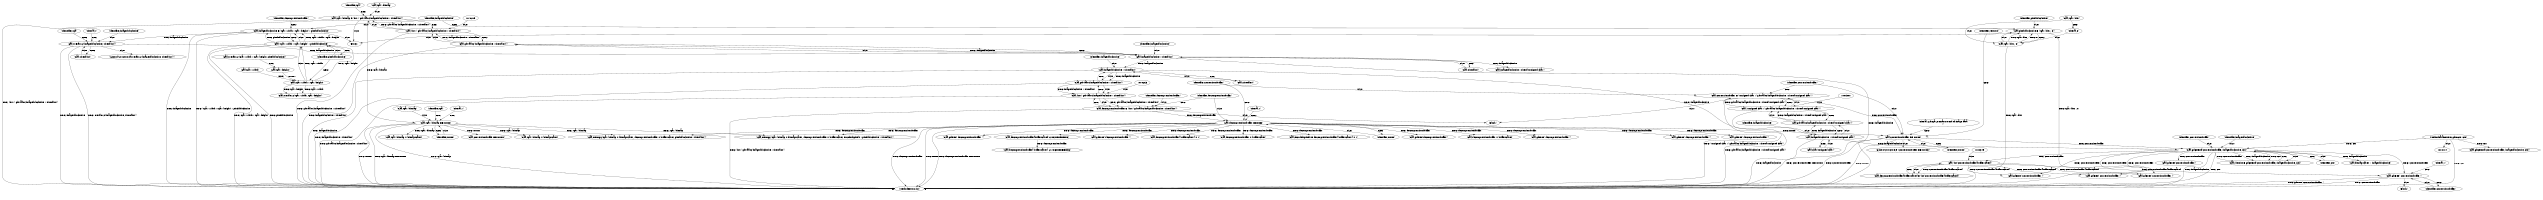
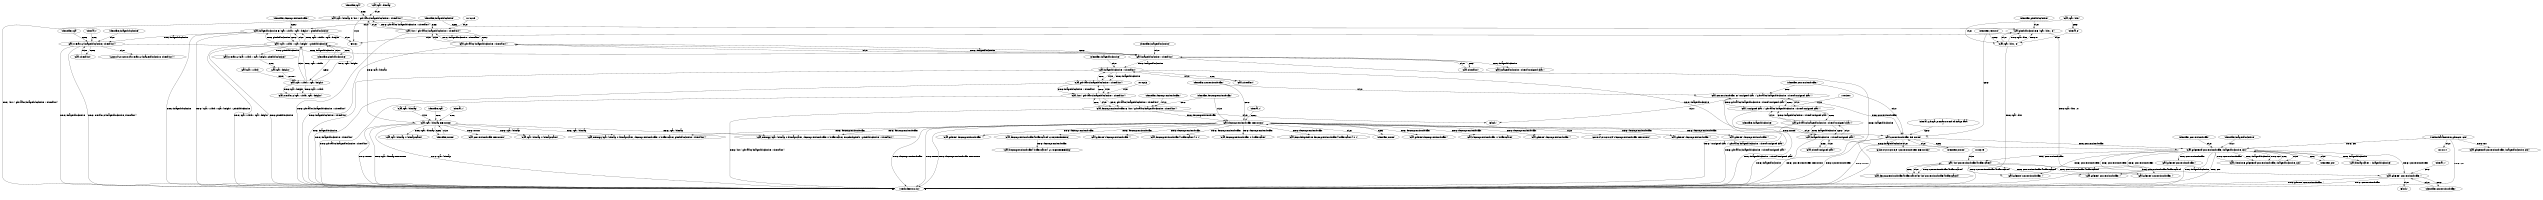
(2038, 39) -> (1992, 39)
none -> (275, 50)
(1243, 123) -> (1243, 123)
none -> (1621, 137)
(1821, 150) -> (1821, 150)
none -> (1389, 188)
